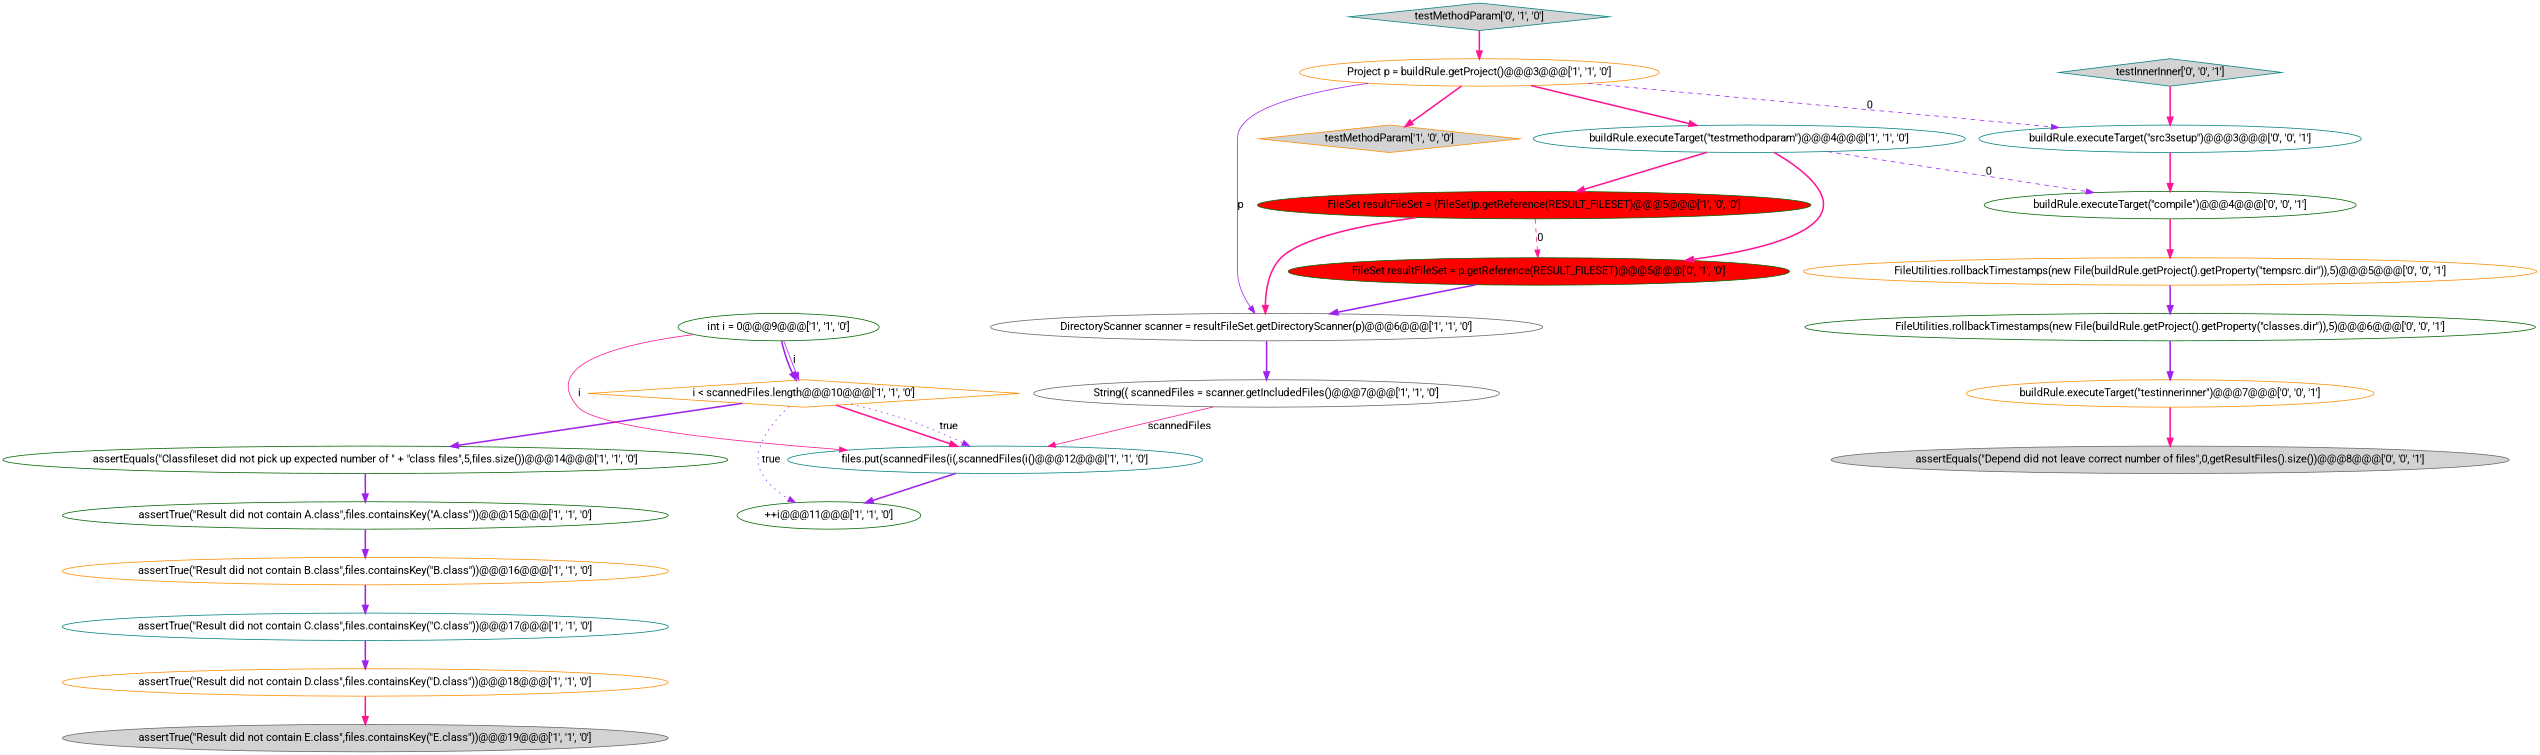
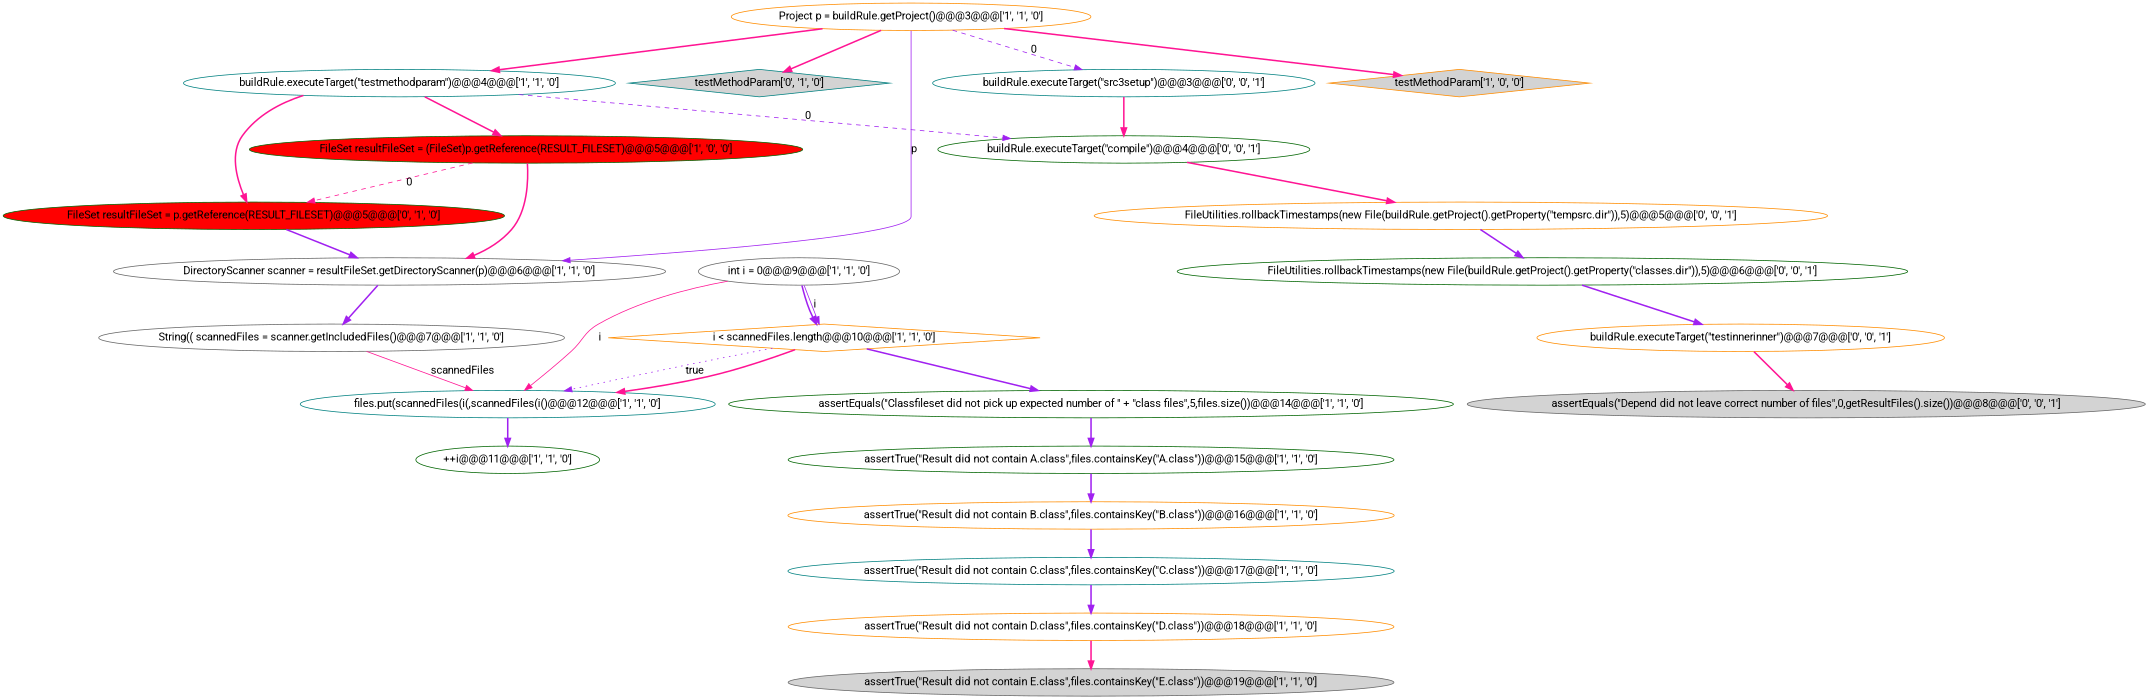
(1479, 41) -> (836, 50)
(2170, 72) -> none
(779, 327) -> (799, 271)
(759, 454) -> none
